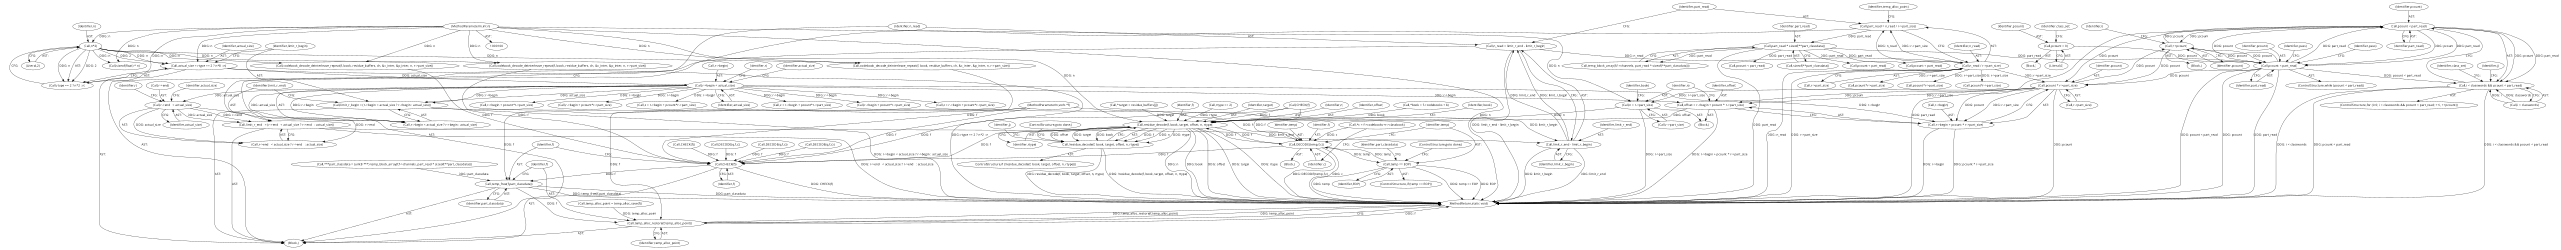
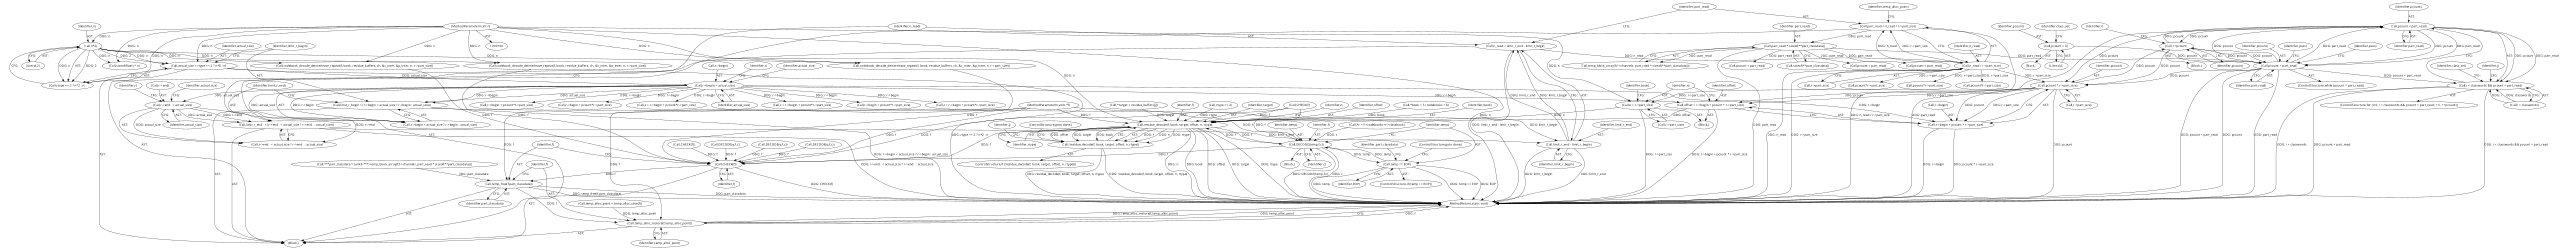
none -> (1094, 119)
(1342, 142) -> (1305, 155)
none -> (1850, 174)
